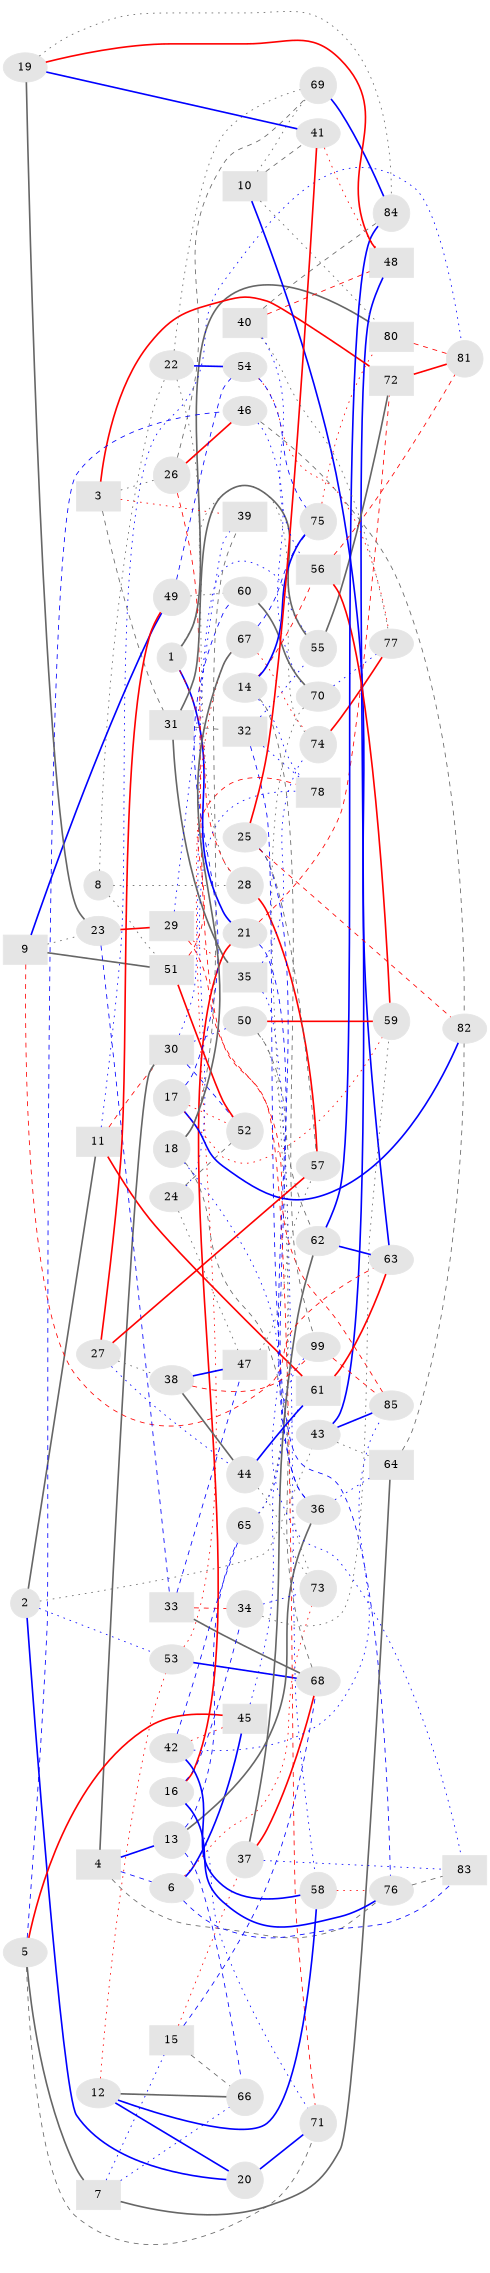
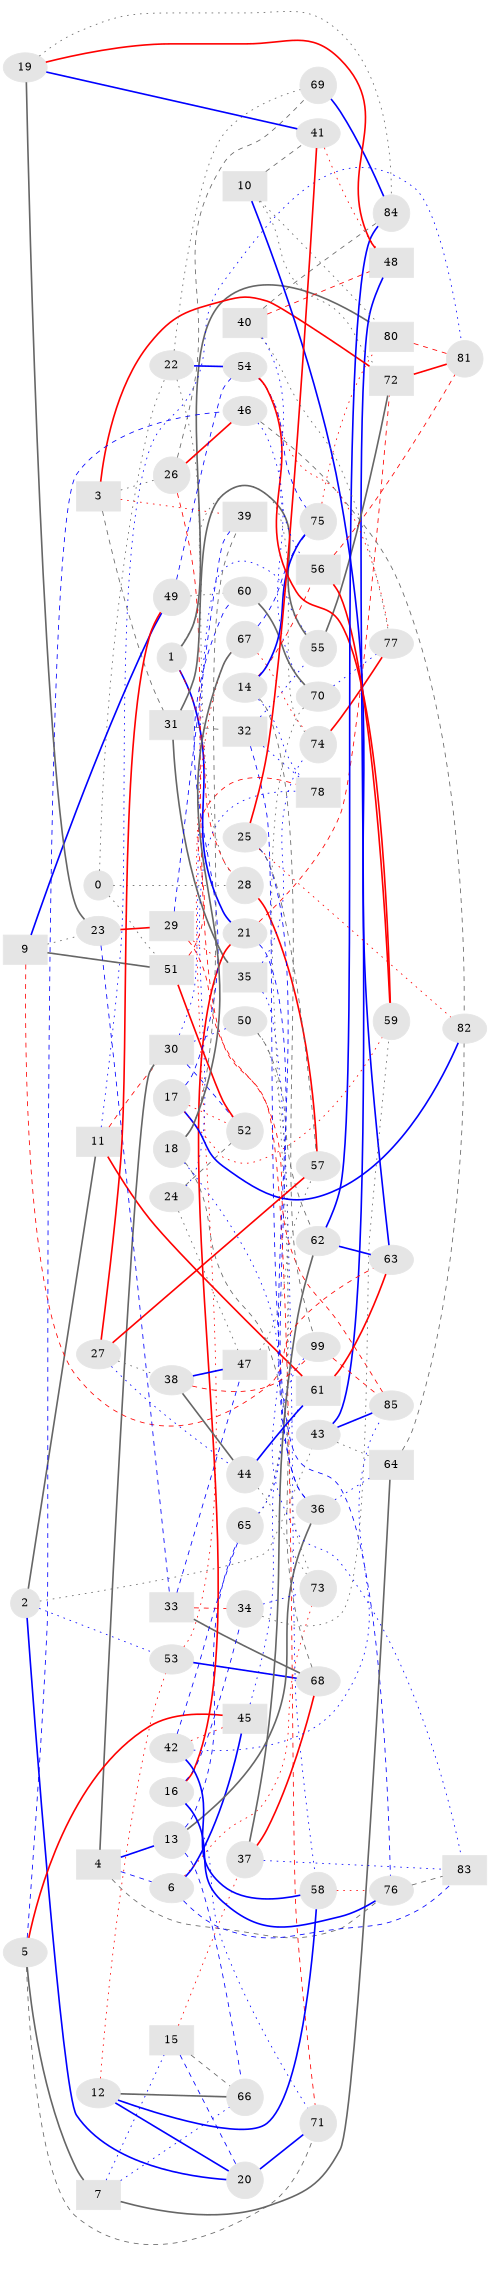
(281, 135) -> (292, 277)
(190, 778) -> (190, 778)
(98, 885) -> (98, 885)
(355, 933) -> (355, 933)
(320, 1021) -> (342, 627)
(273, 1870) -> (208, 2110)
